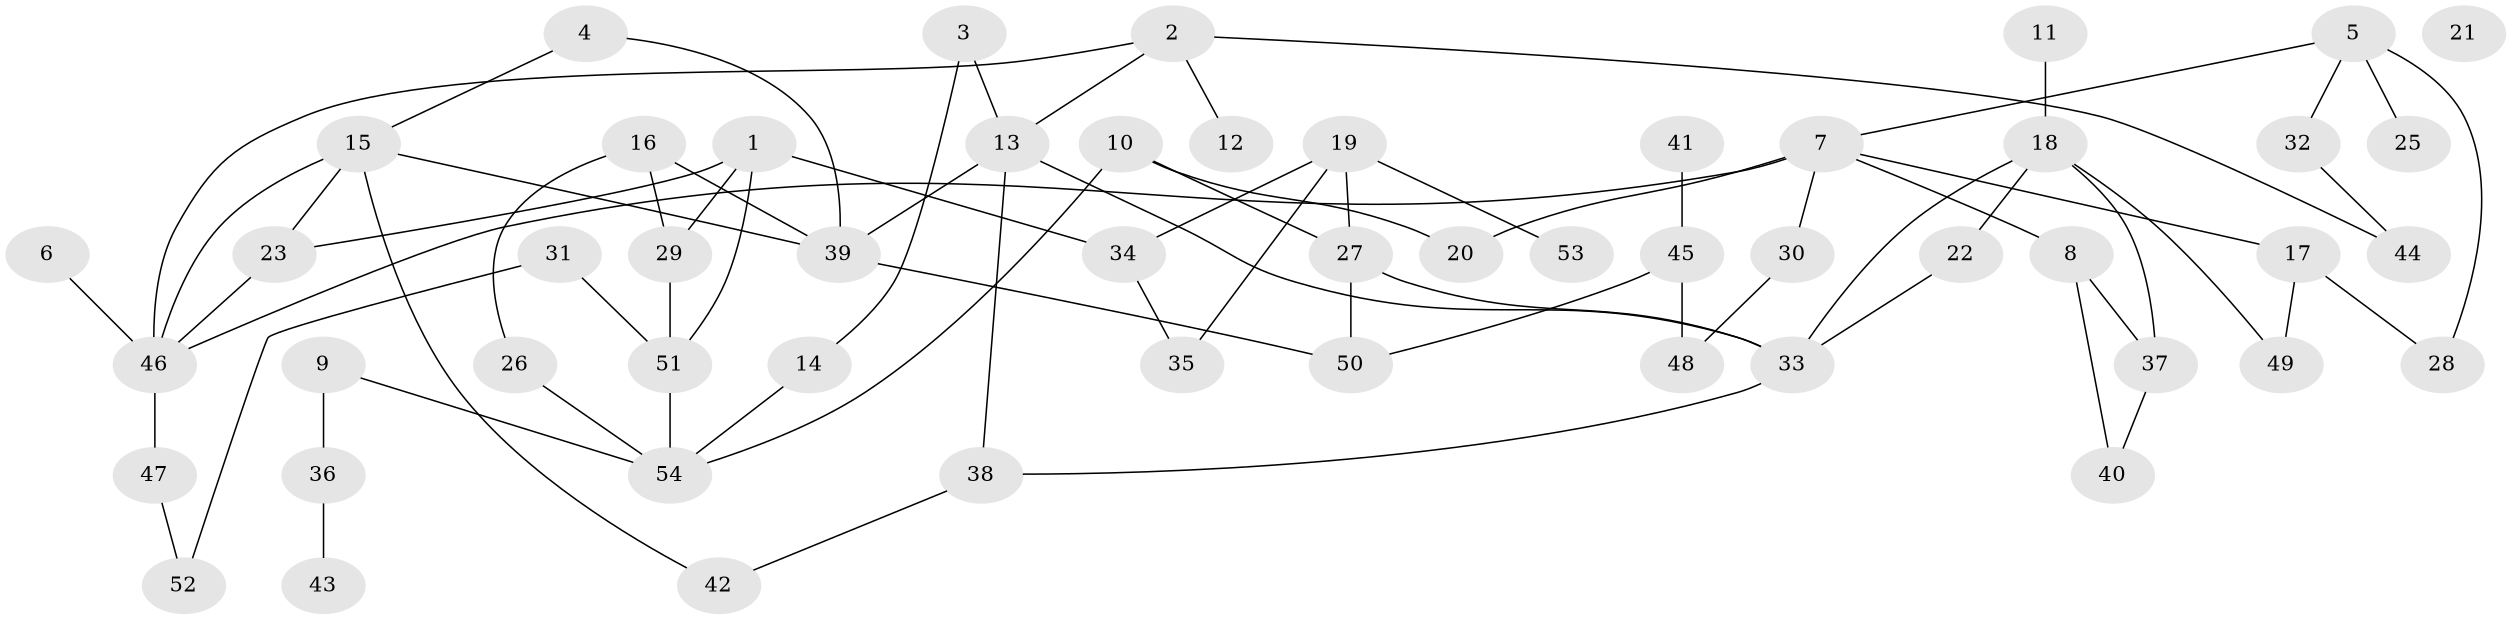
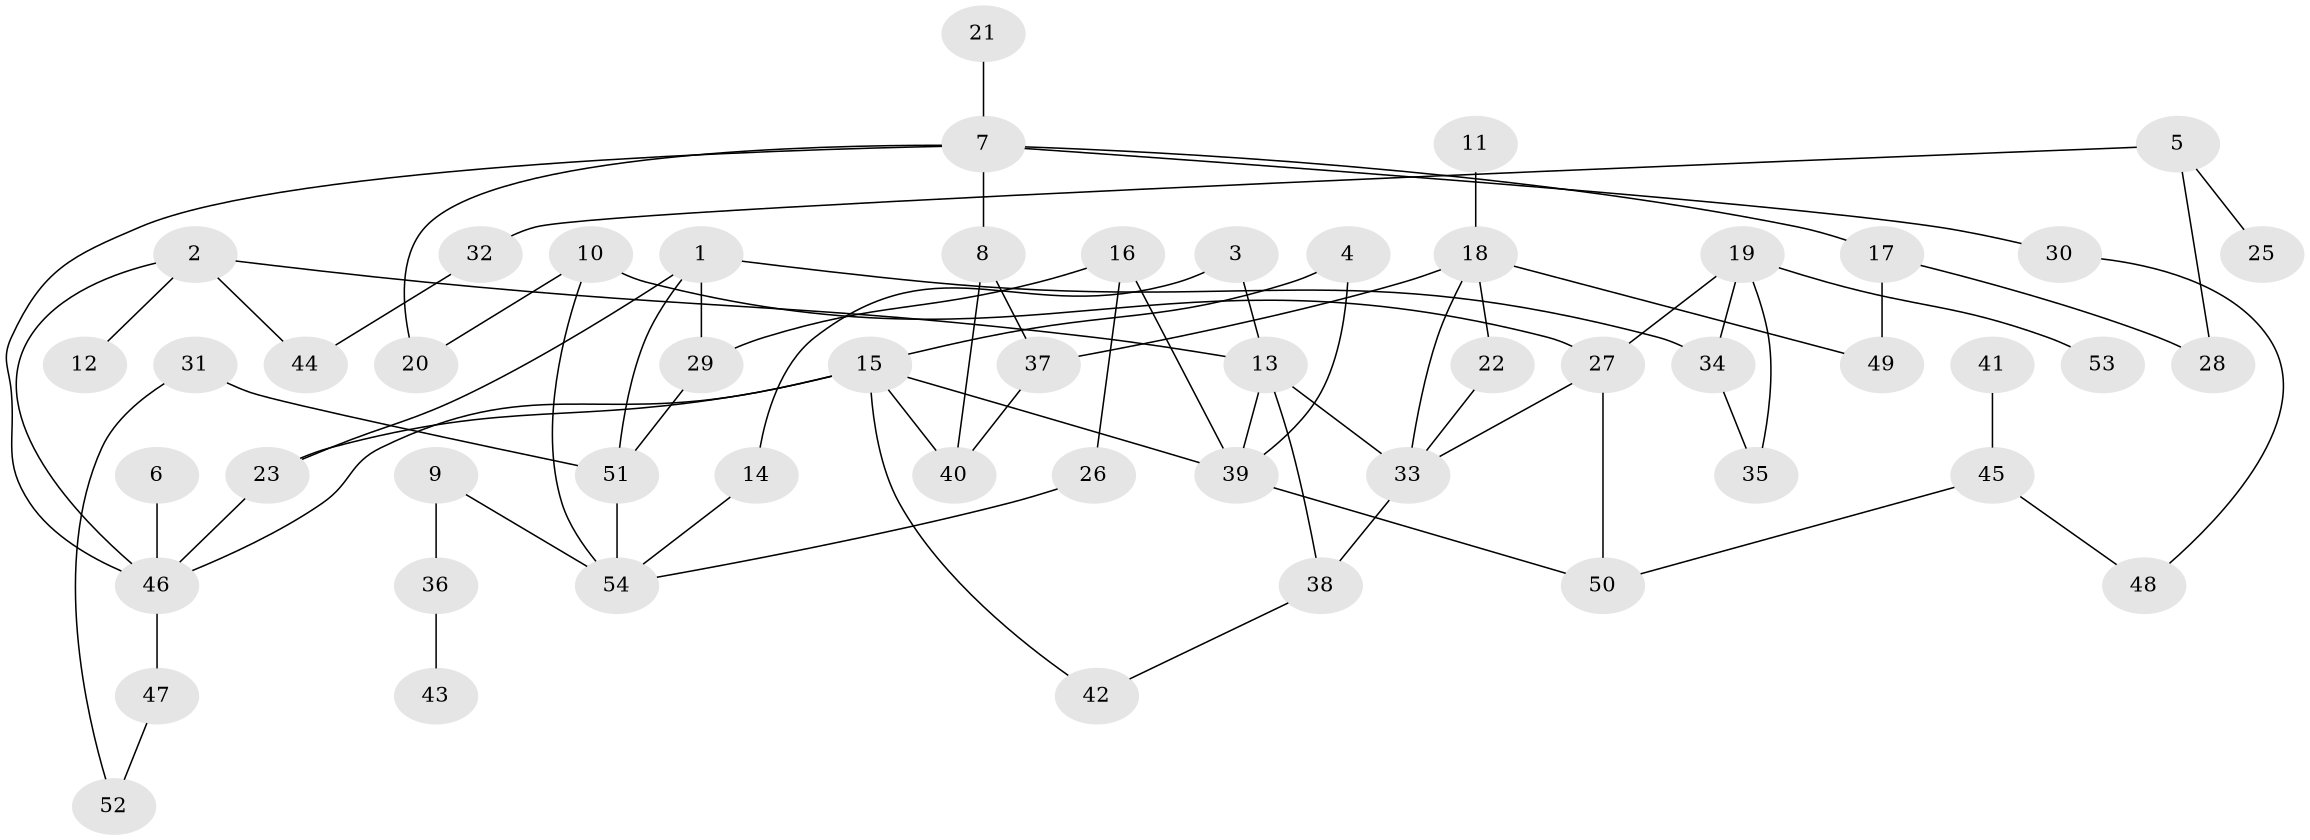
(2088, 89) -> (984, 89)
none -> (912, 420)
